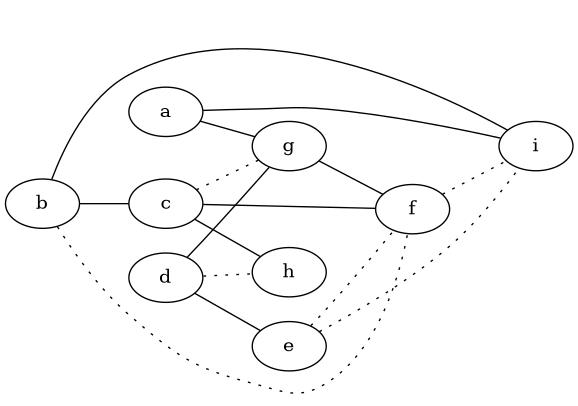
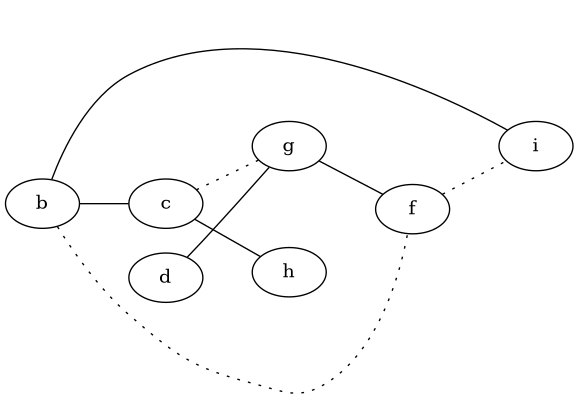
(166, 112) -> none
(289, 206) -> none
(228, 275) -> none
(289, 346) -> none
